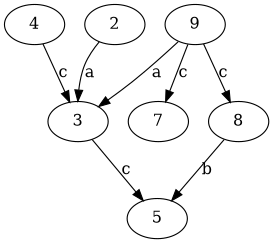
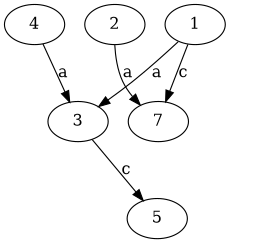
(195, 25) -> (195, 25)
(85, 64) -> (119, 72)
(63, 73) -> (63, 73)
(239, 122) -> none
